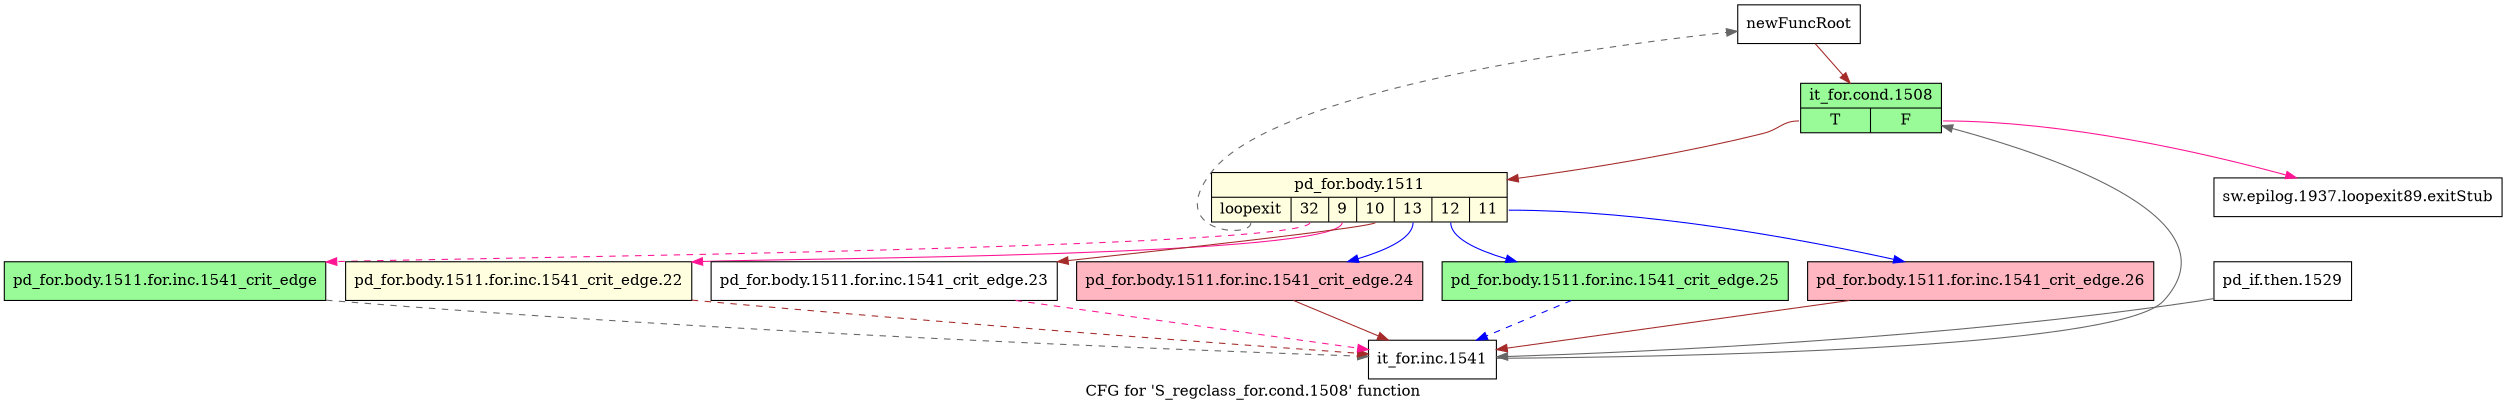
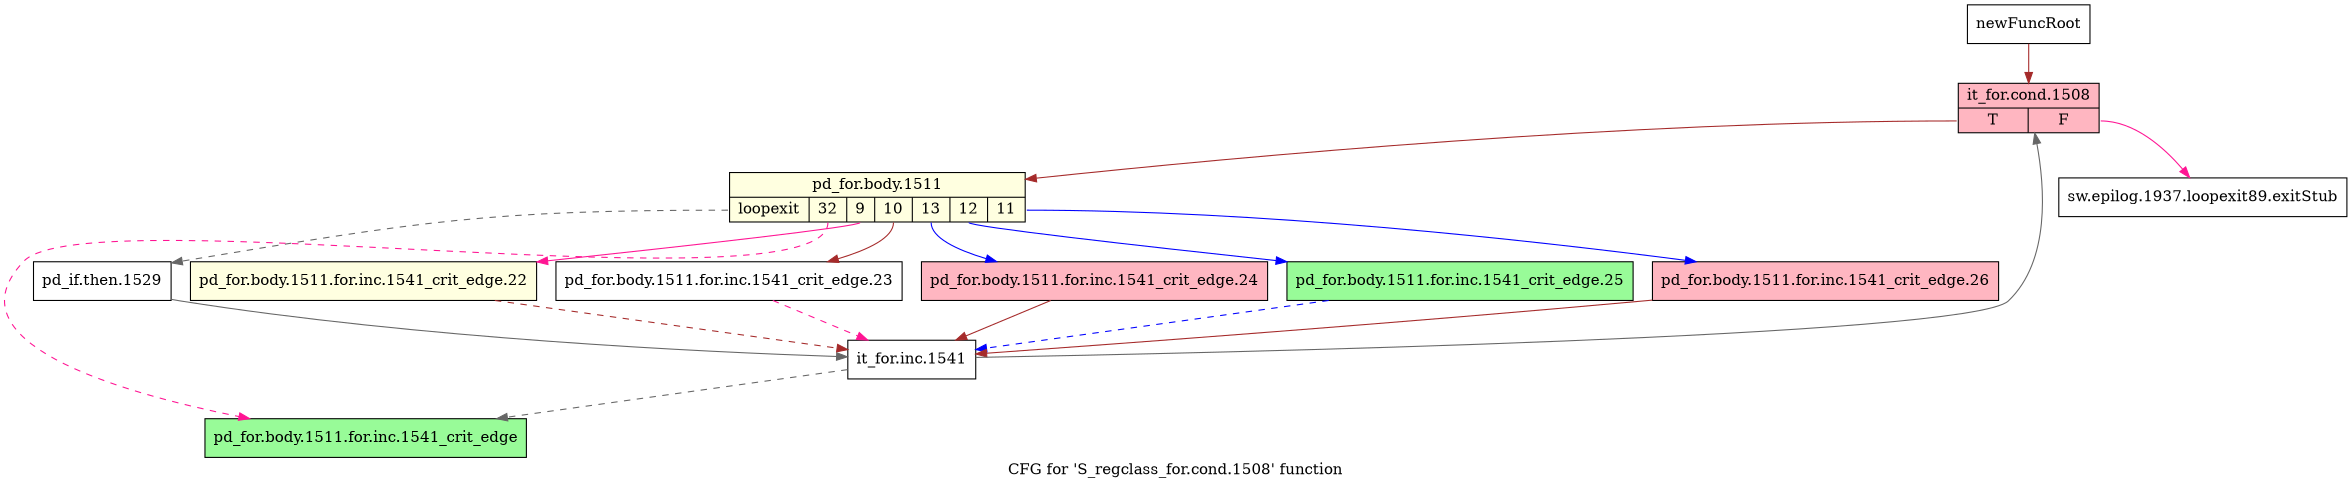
(1408, 85) -> (454, 221)
(1871, 108) -> (2029, 108)
(842, 334) -> (678, 393)
